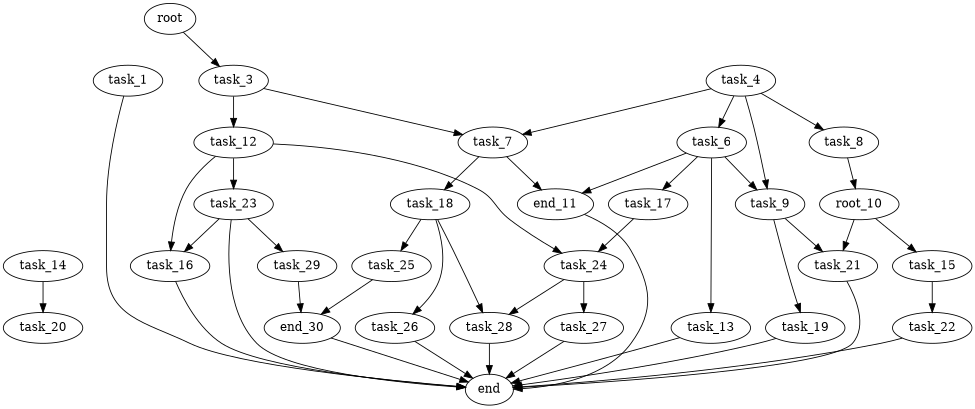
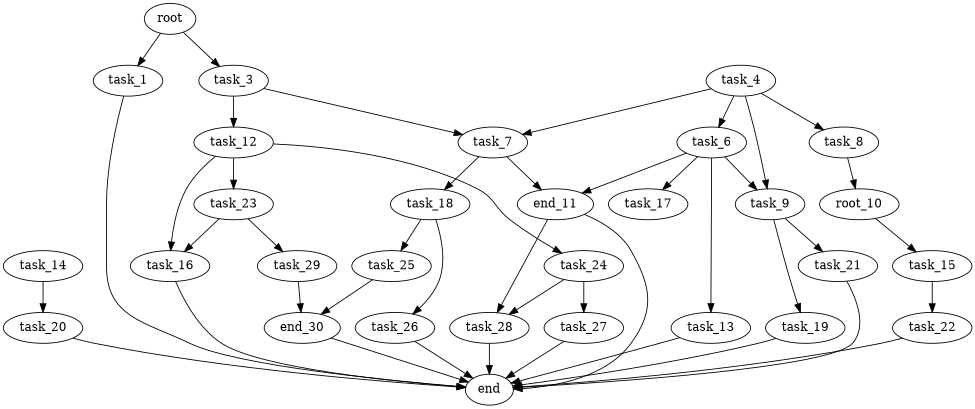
none -> (152, 46)
(621, 230) -> none
(850, 231) -> none
(459, 262) -> (525, 262)
(283, 358) -> (264, 369)
